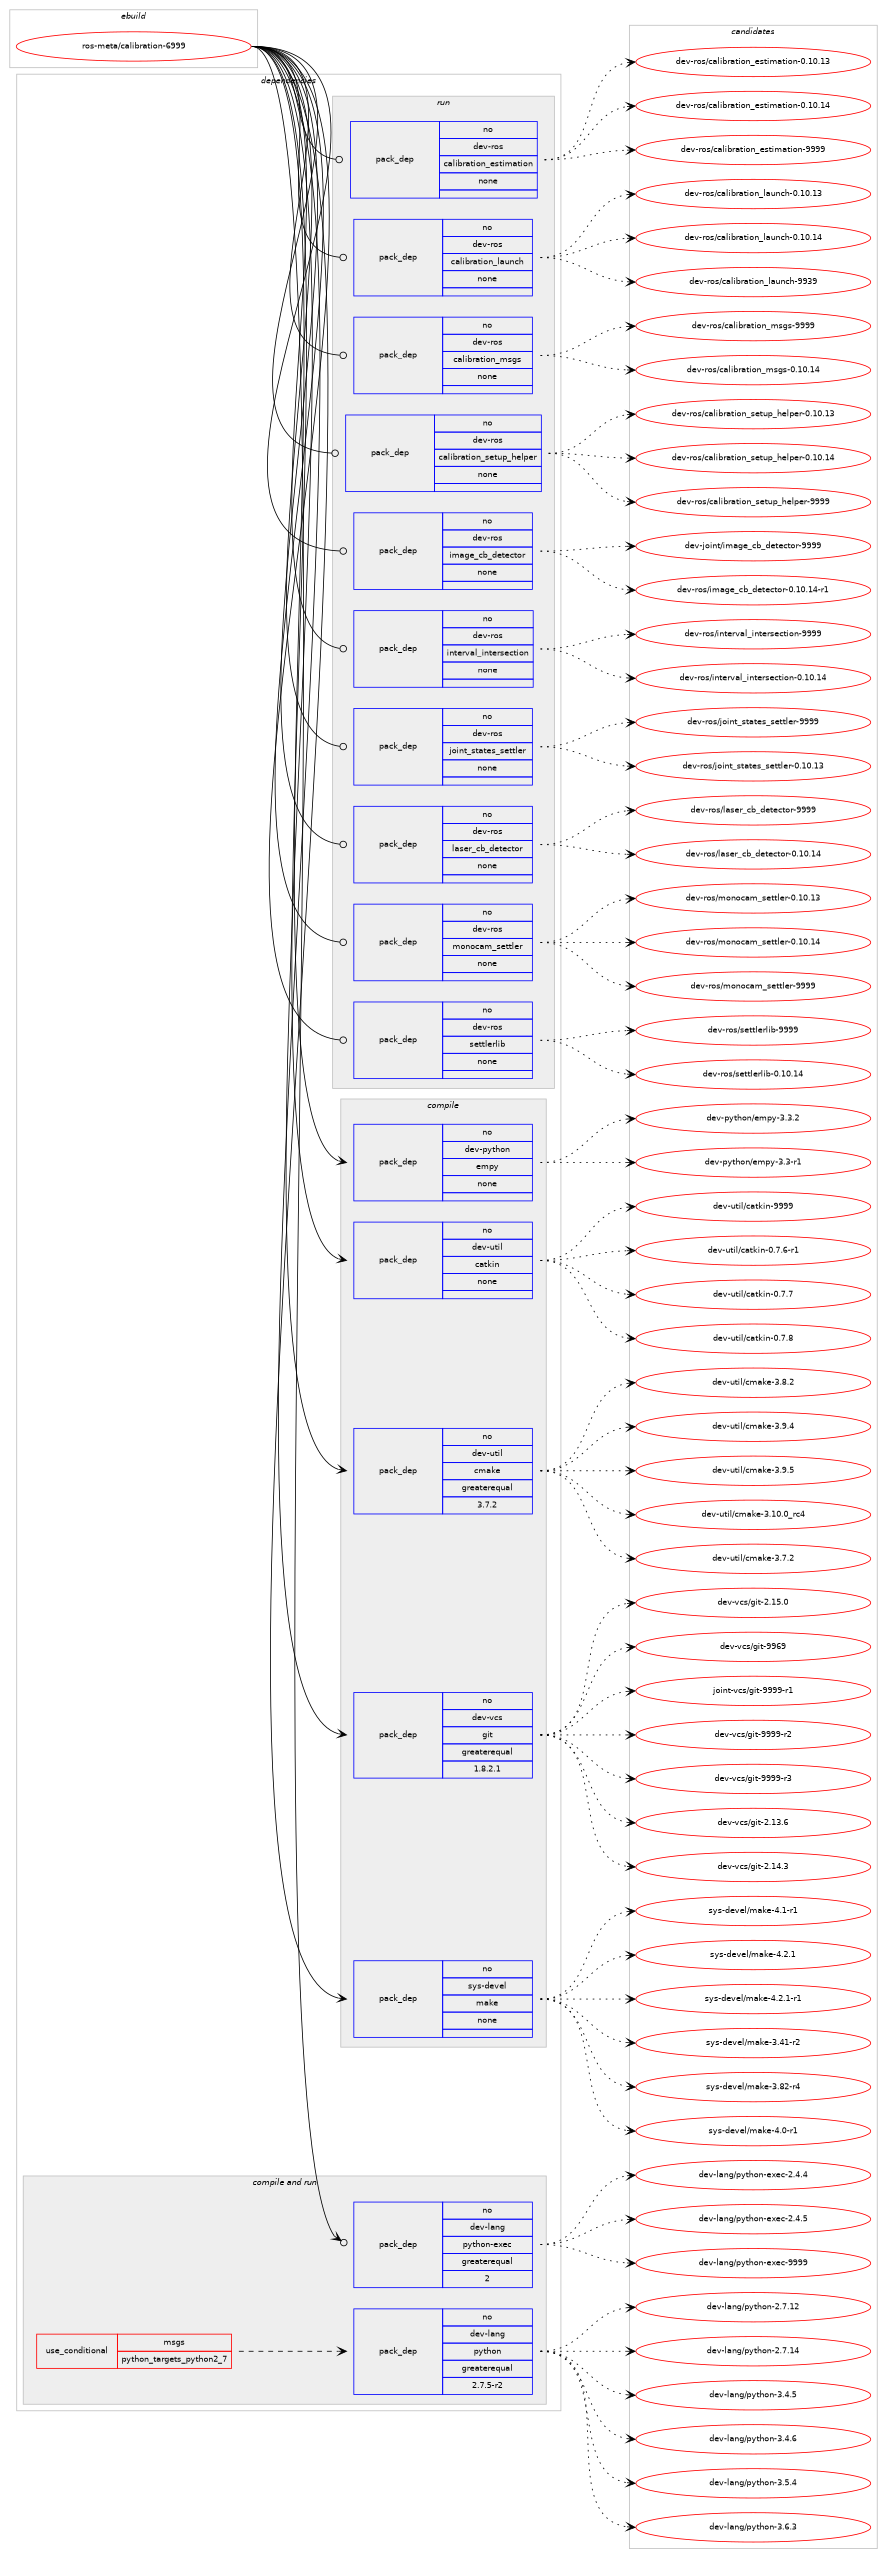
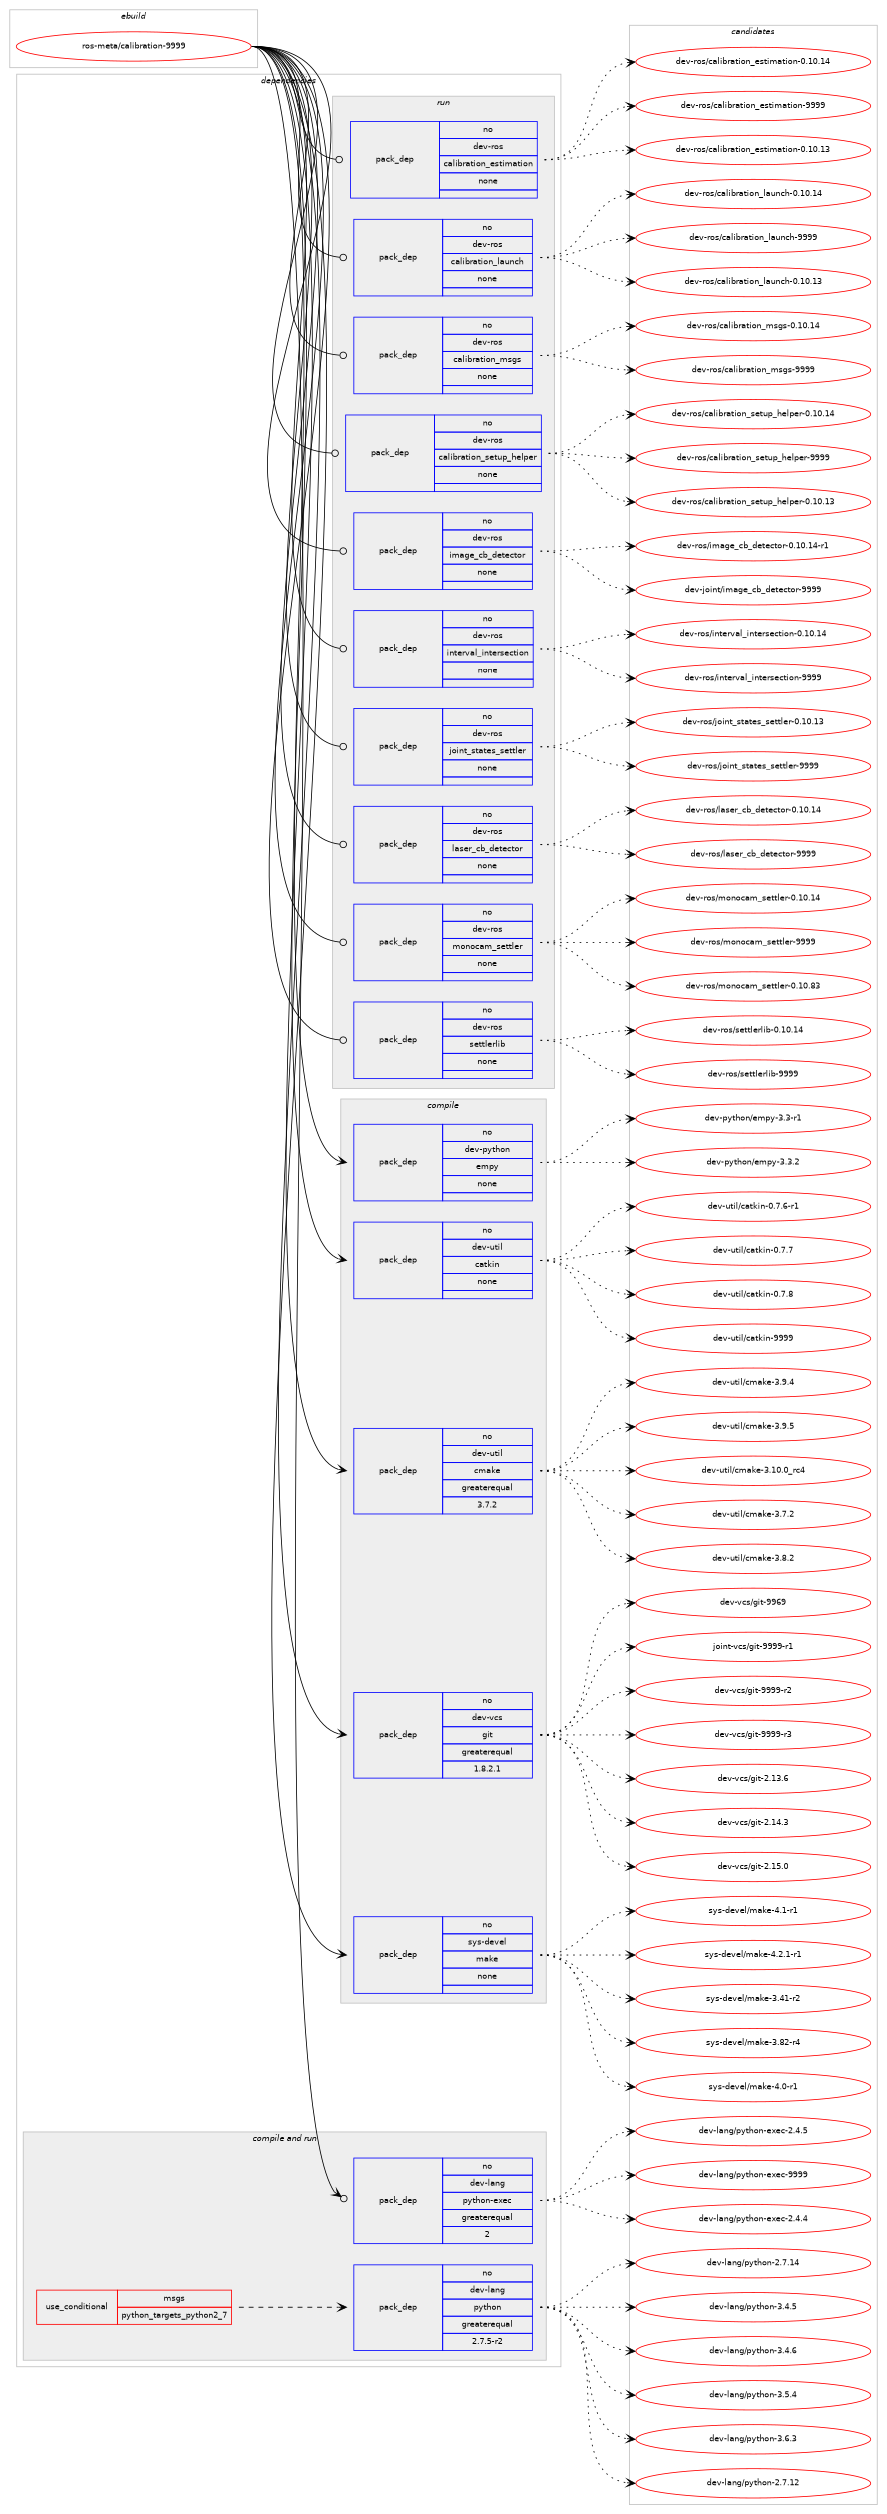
(134, 46) -> (134, 46)
(753, 282) -> (753, 238)
(753, 898) -> (753, 986)
(753, 1955) -> none
